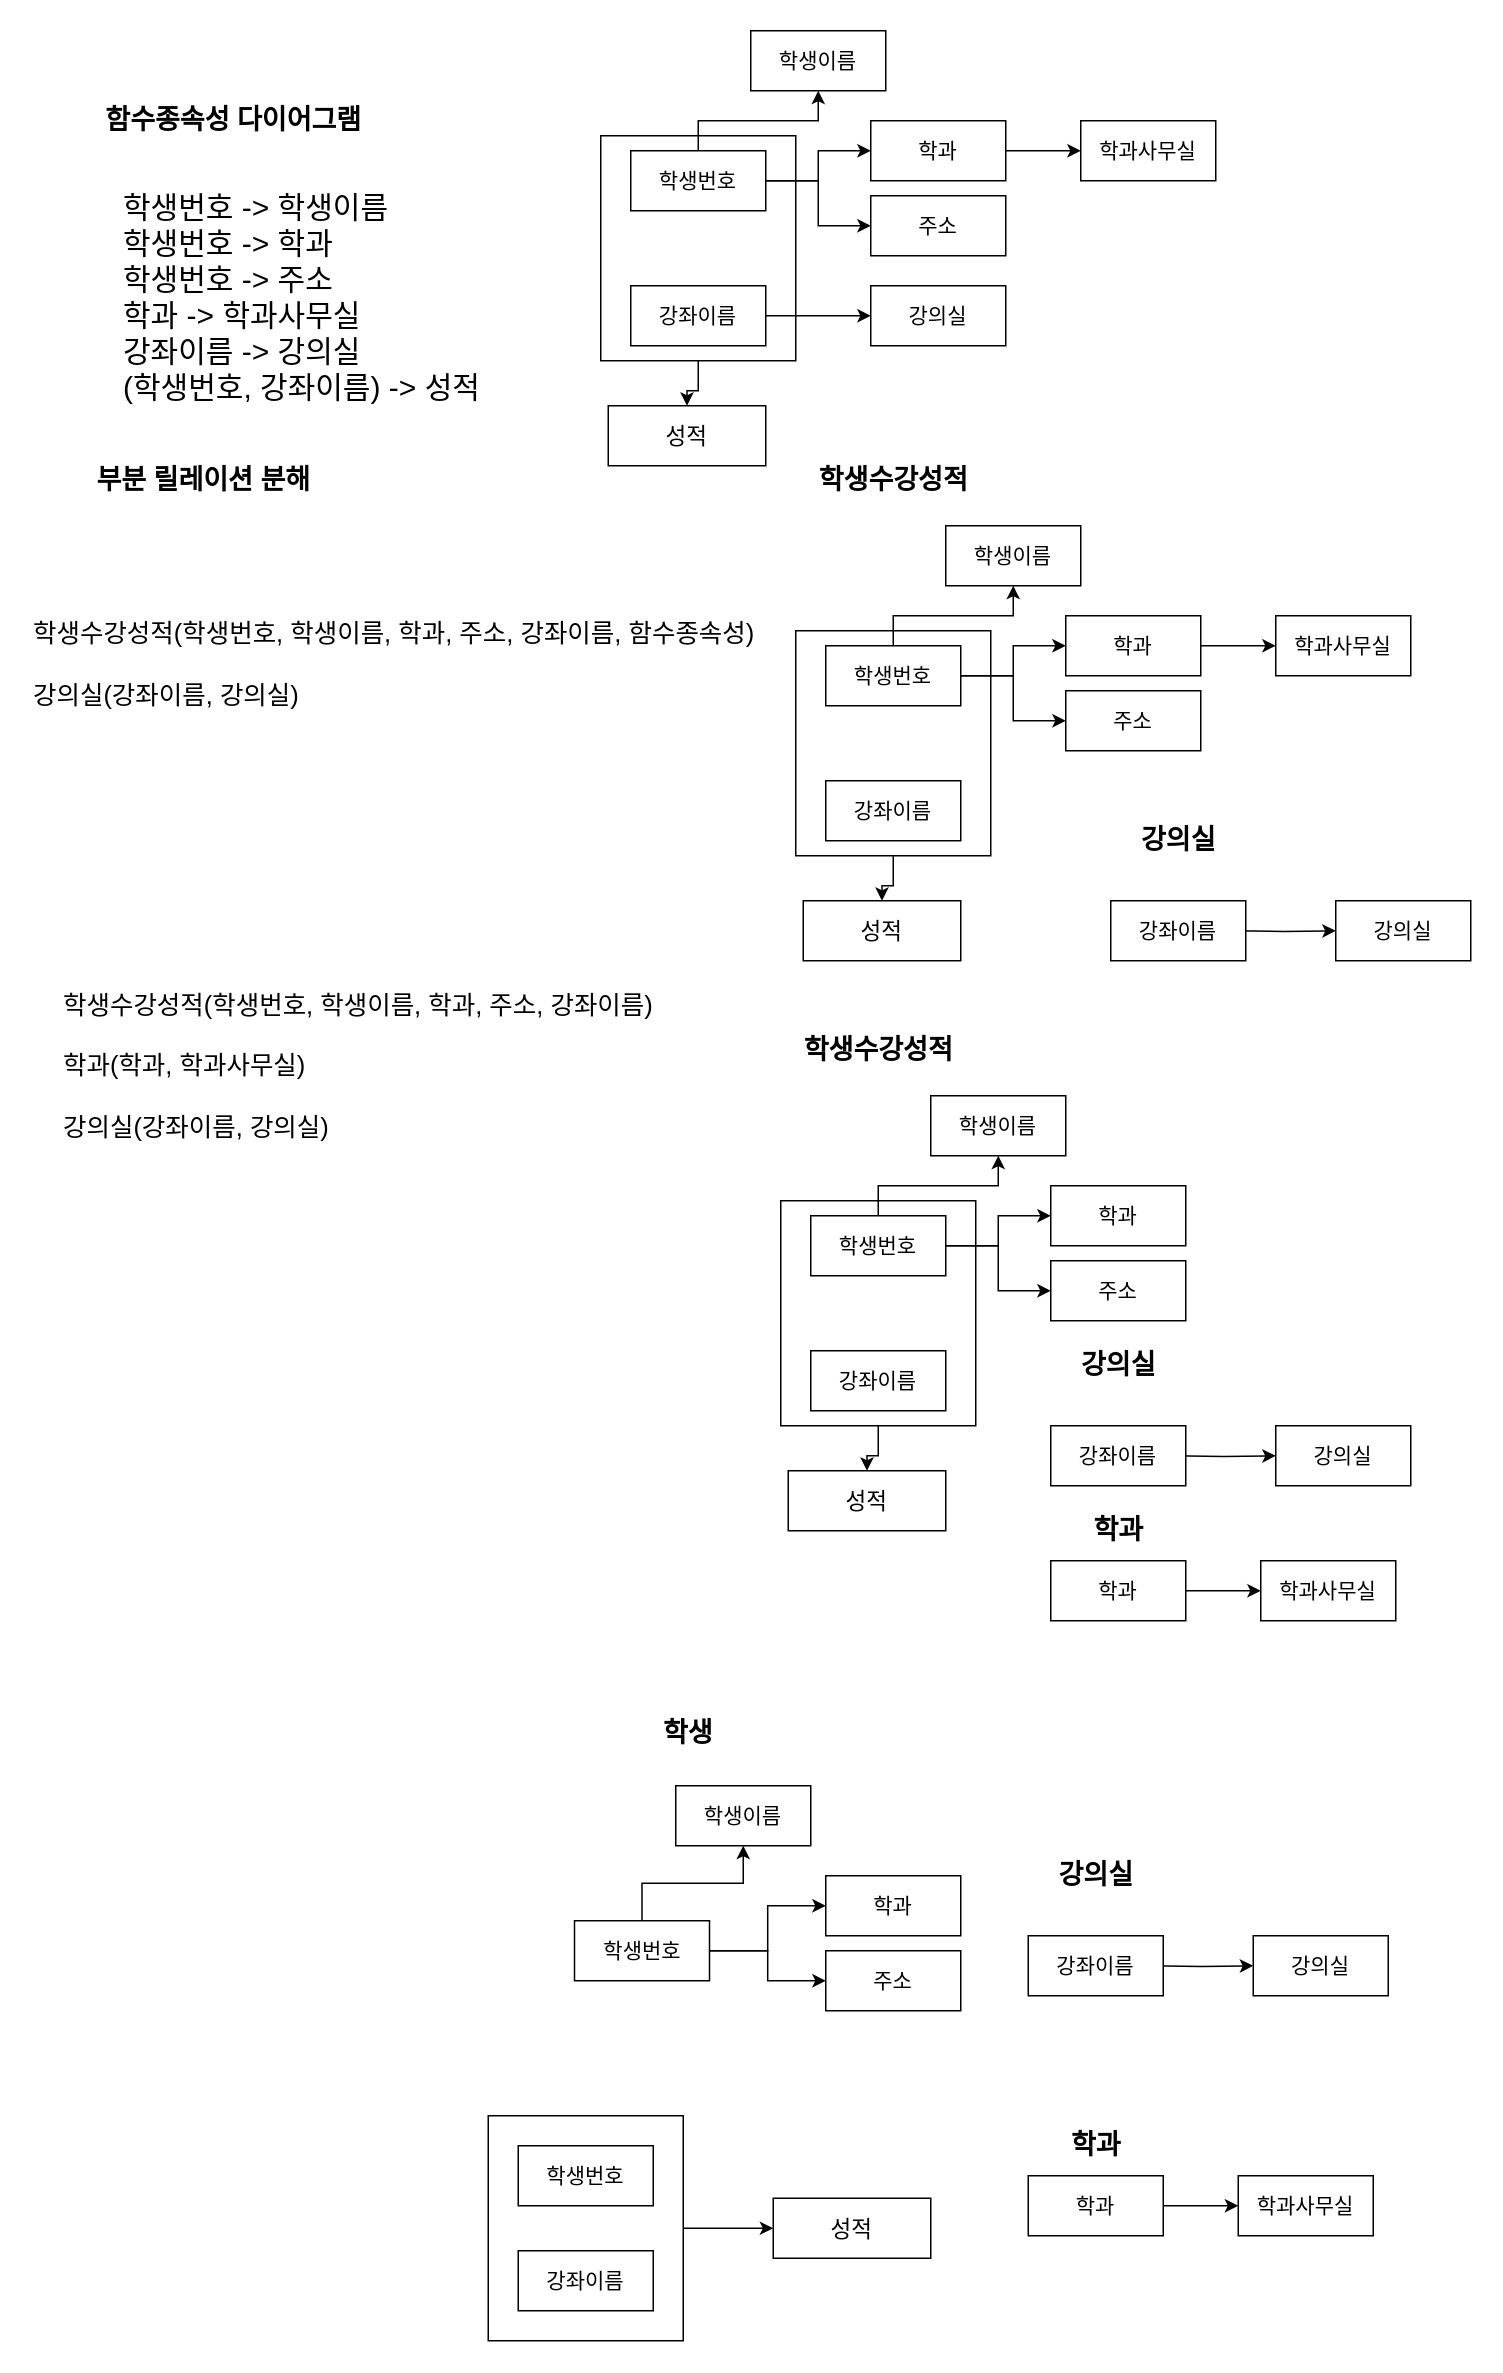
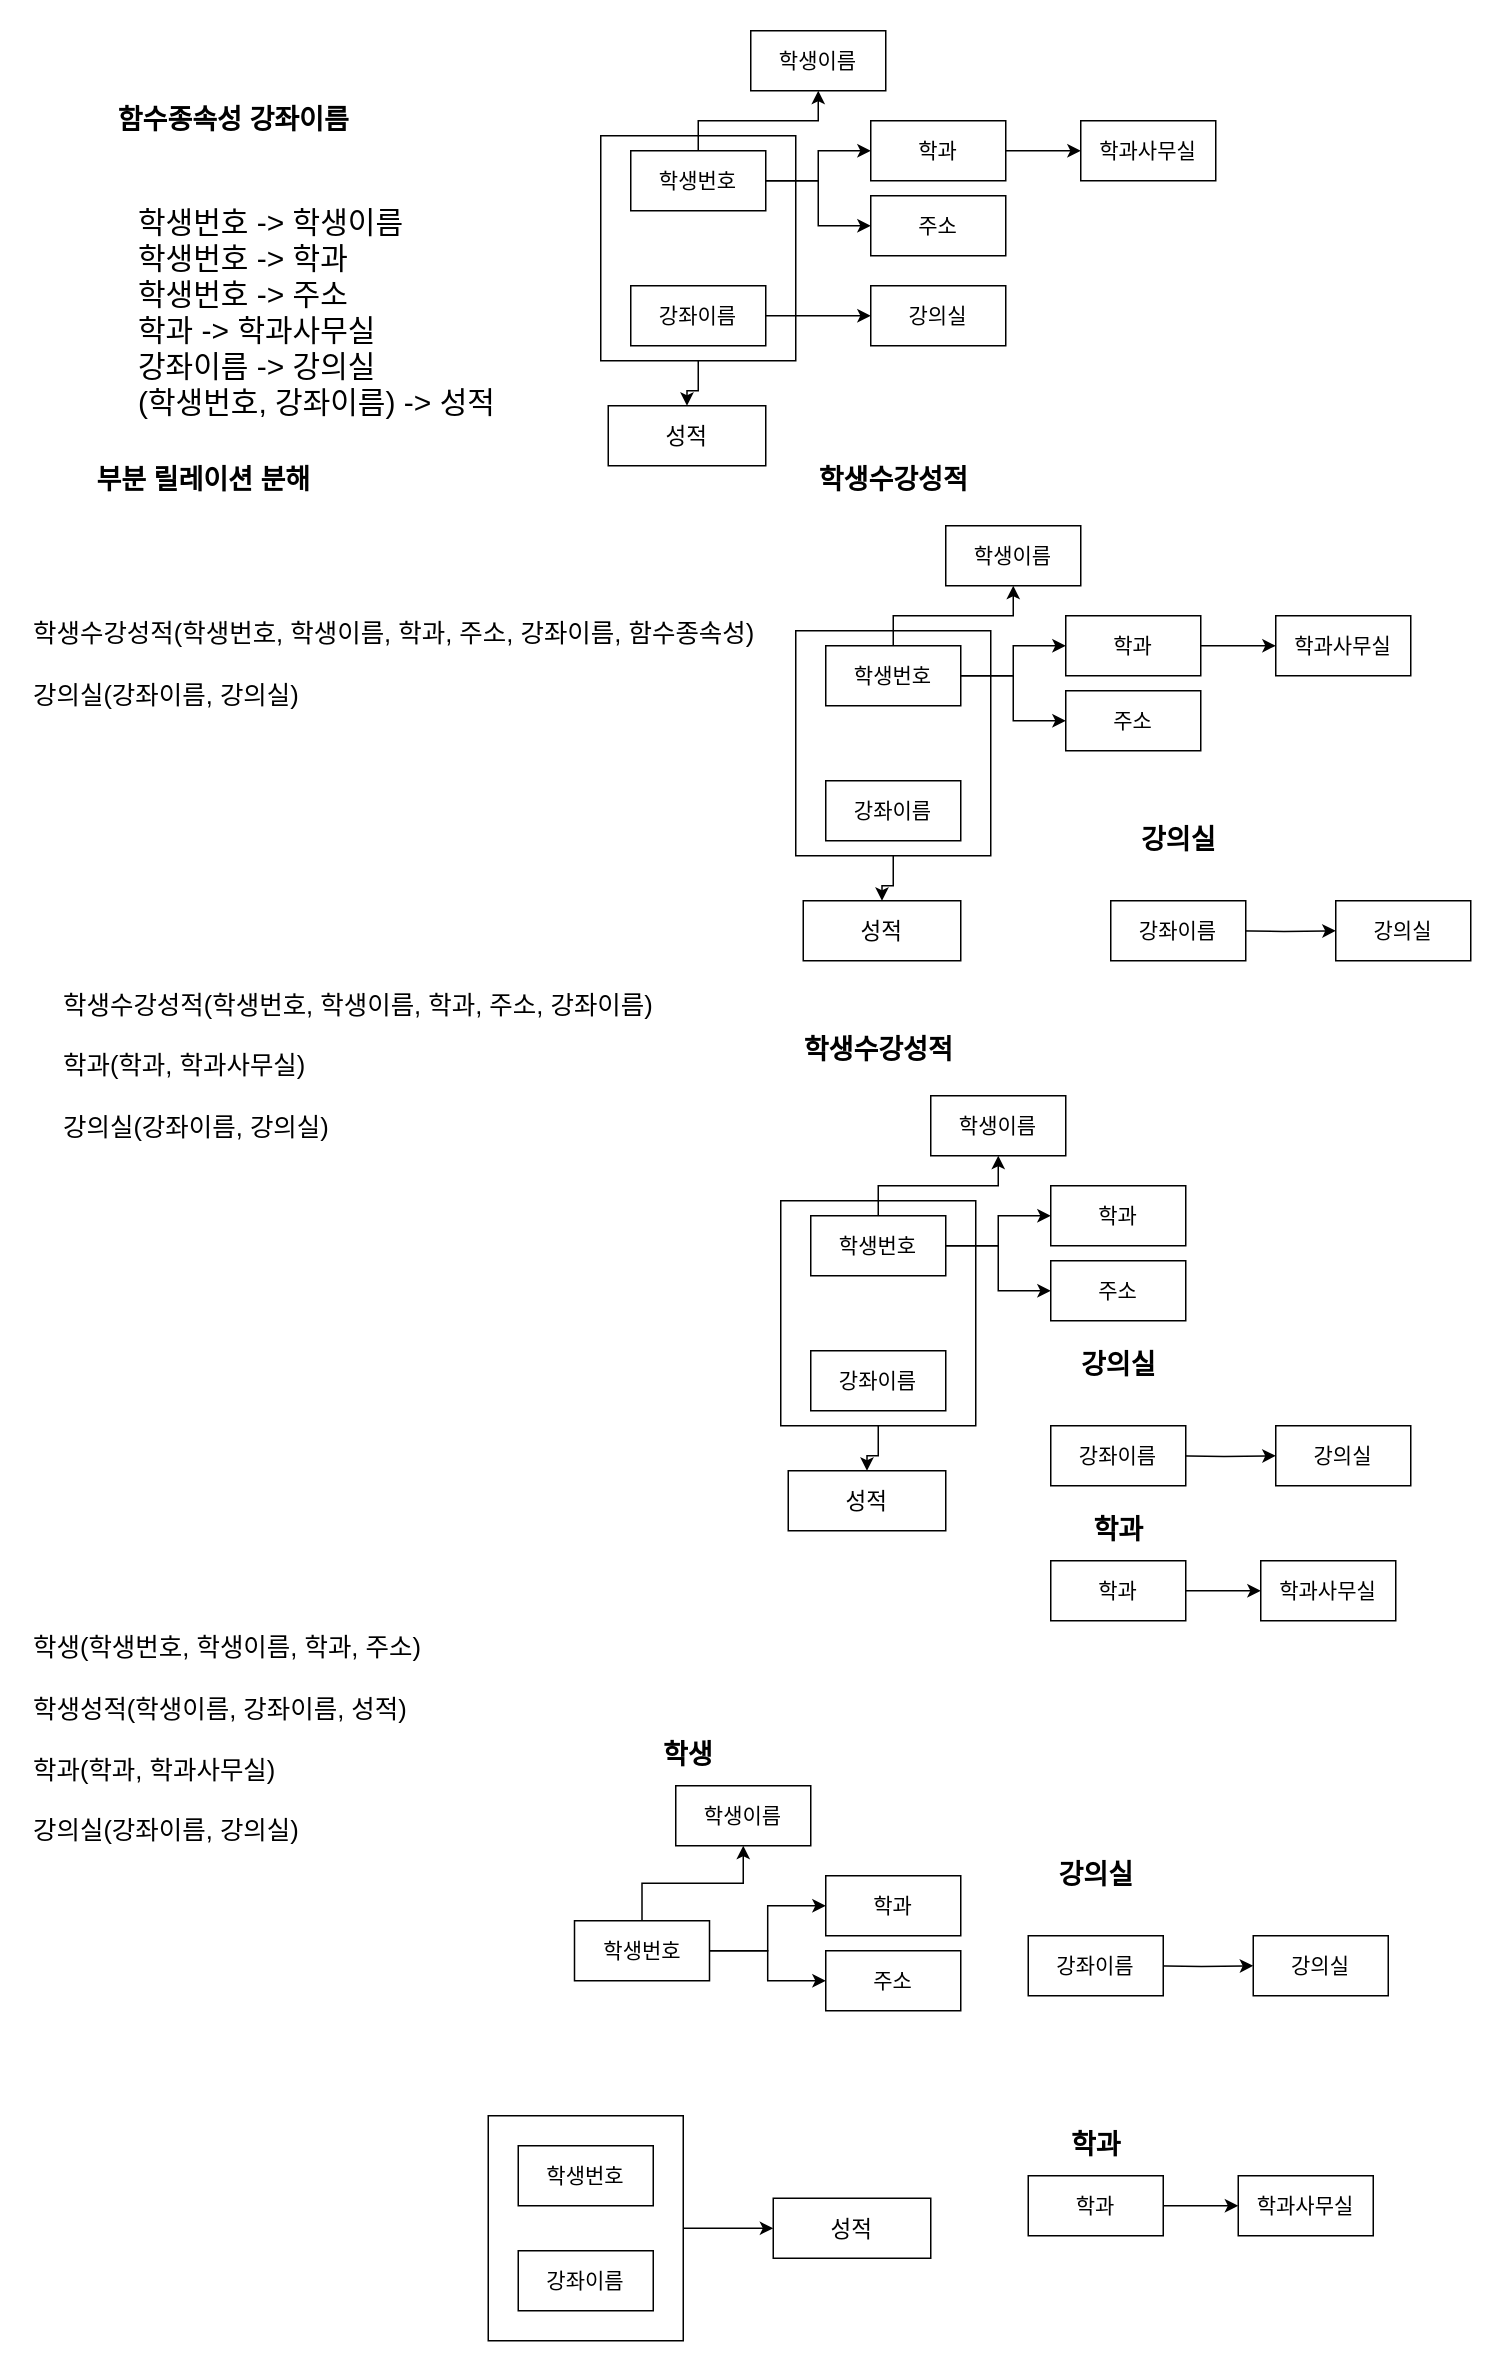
(234, 121) -> (234, 121)
(331, 296) -> (346, 311)
(687, 1733) -> (687, 1756)
none -> (256, 1741)
